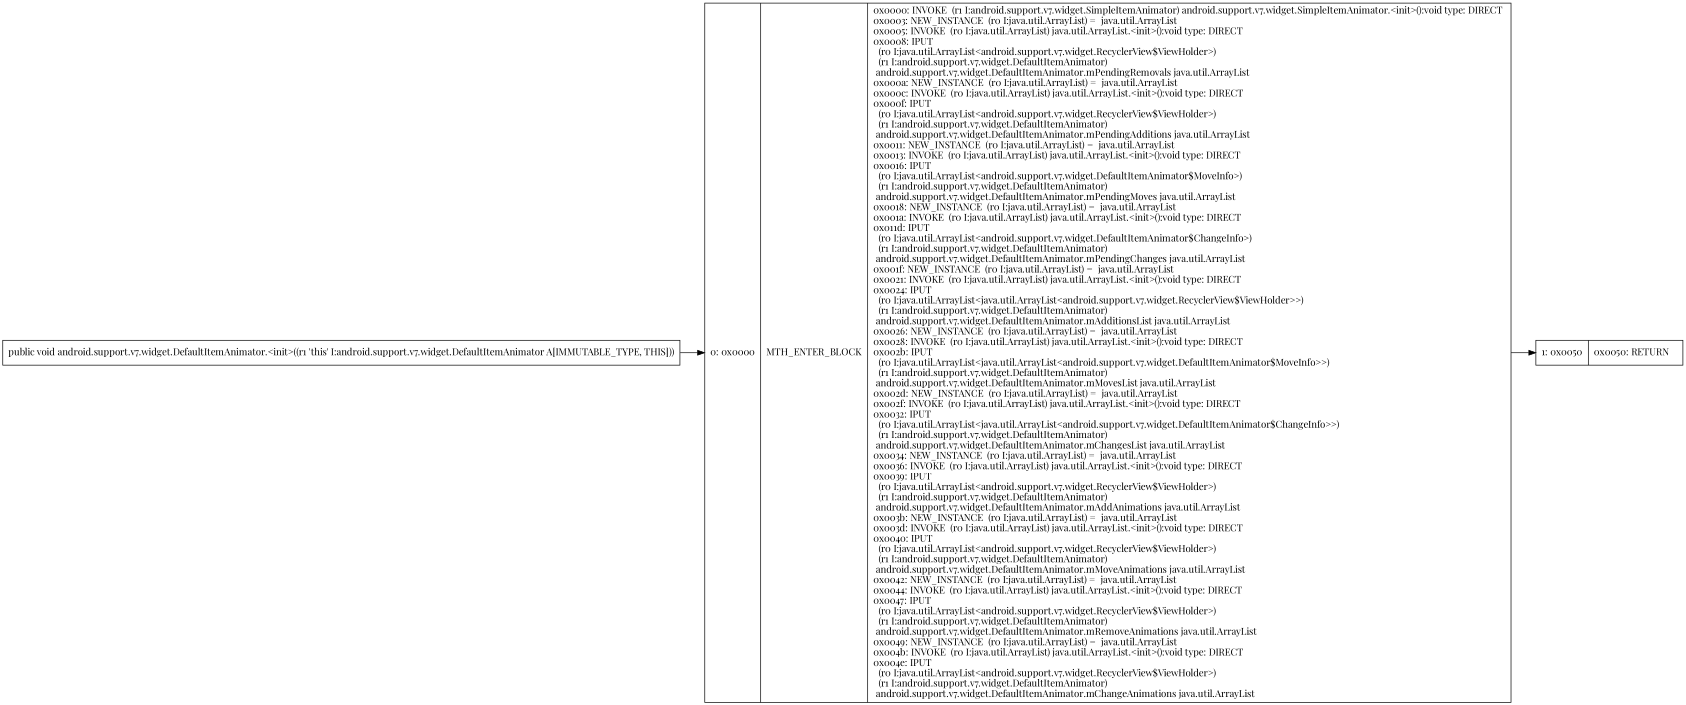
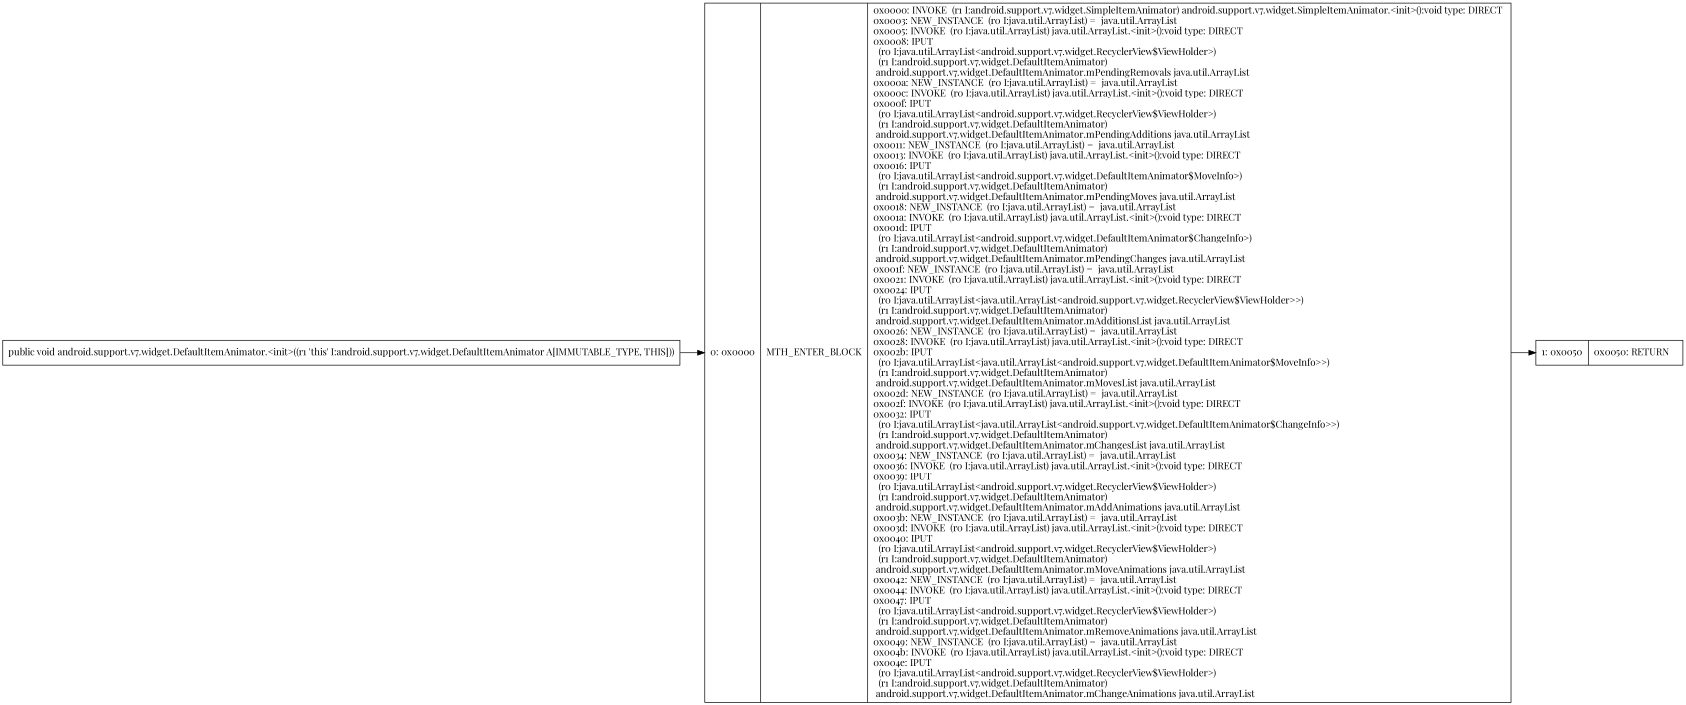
(904, 228) -> (905, 228)
